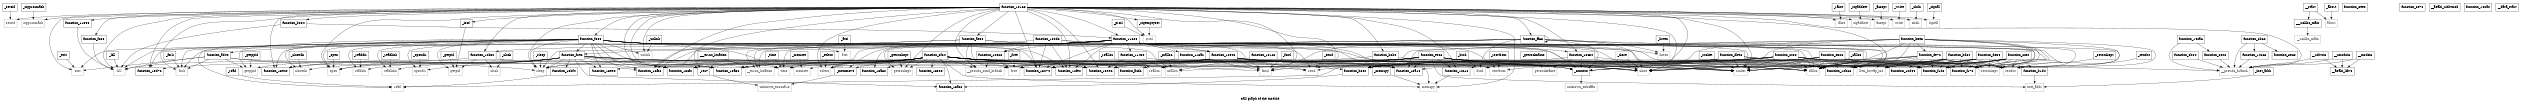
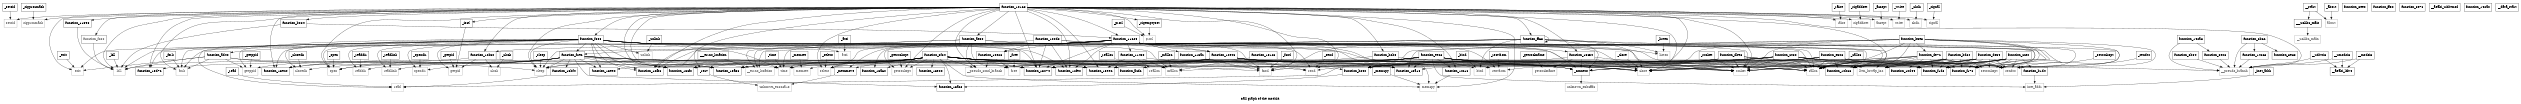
none -> (2384, 7)
(812, 9) -> none
(94, 39) -> (94, 39)
